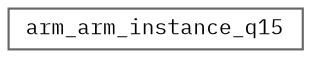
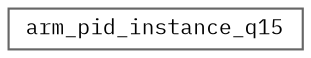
(156, 29) -> (156, 29)
